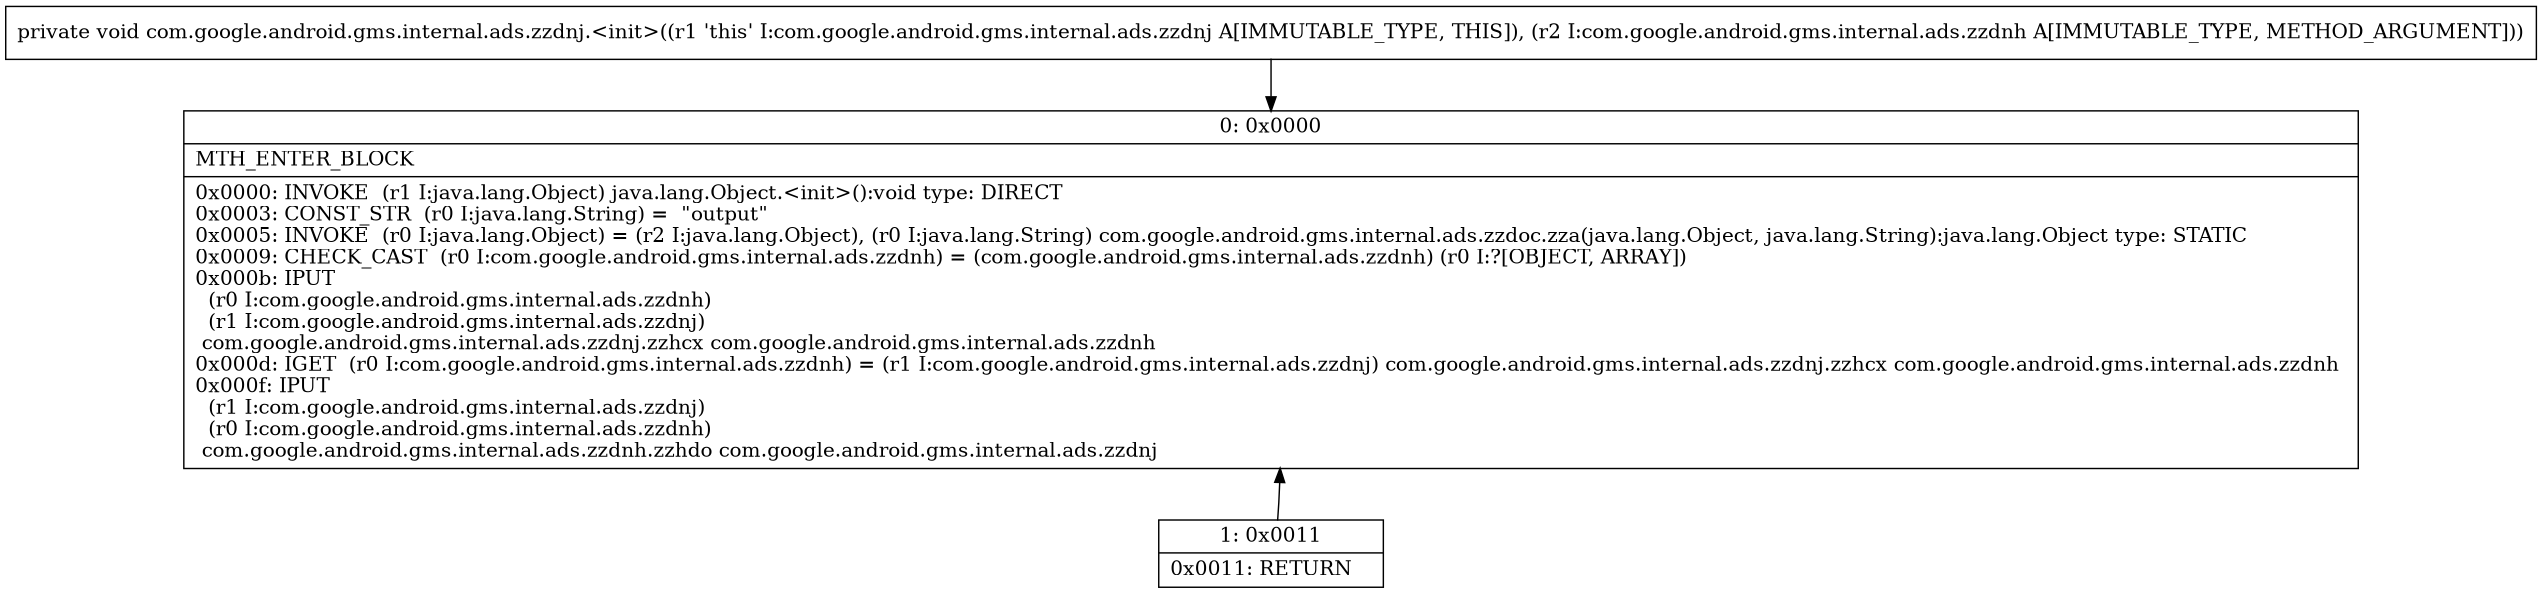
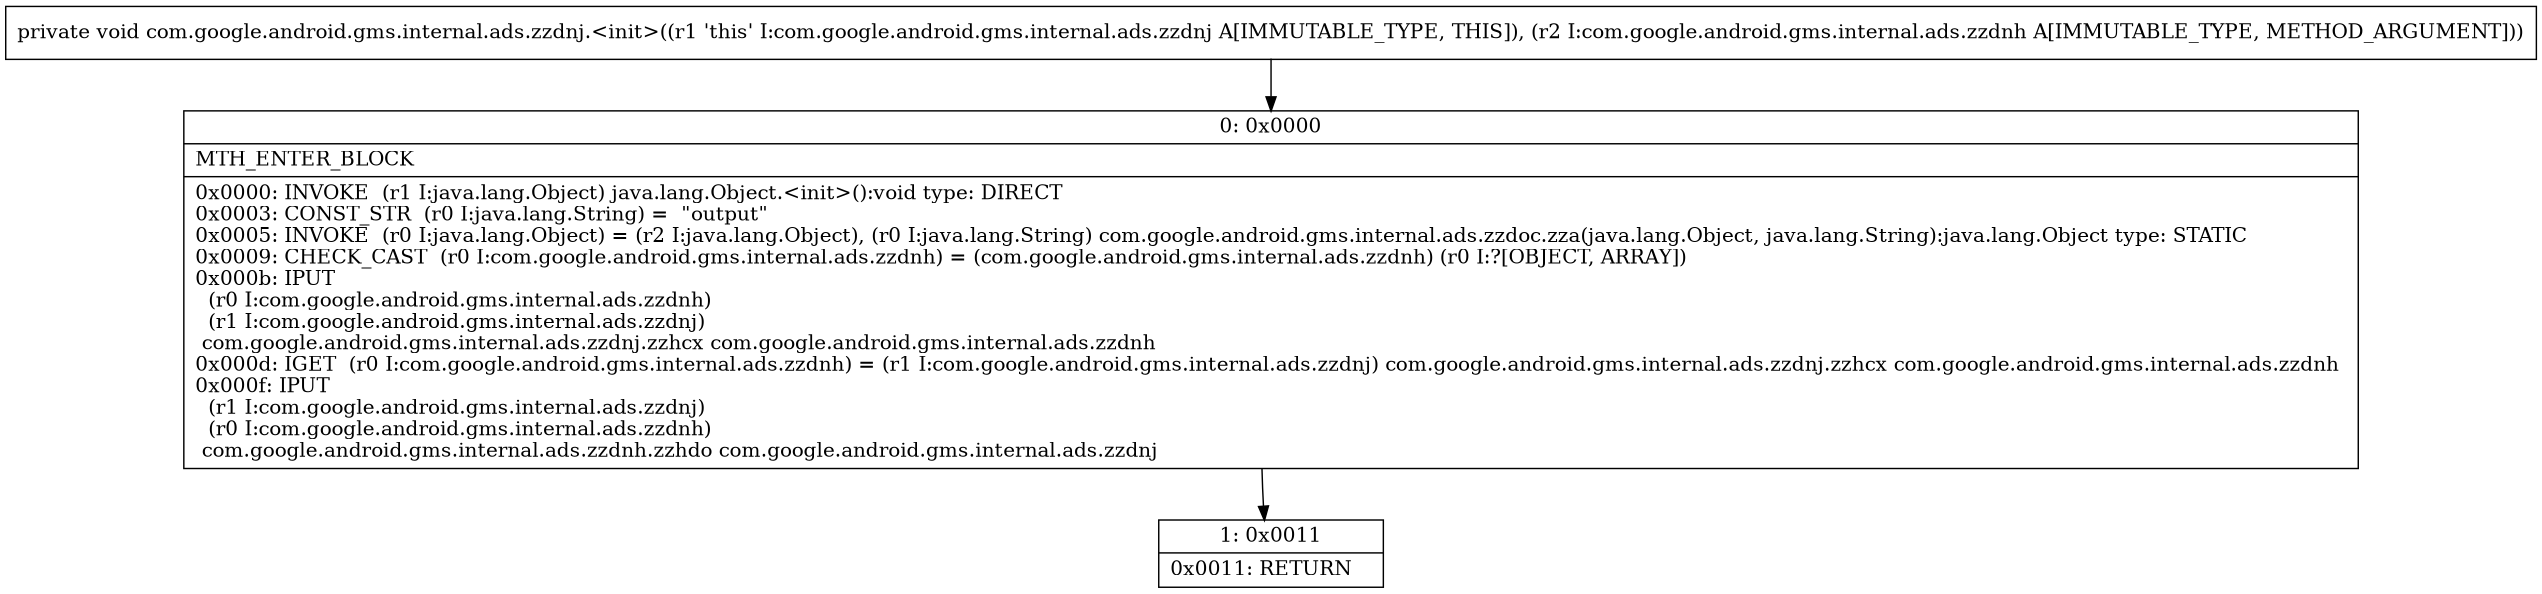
(1279, 502) -> (1263, 487)
